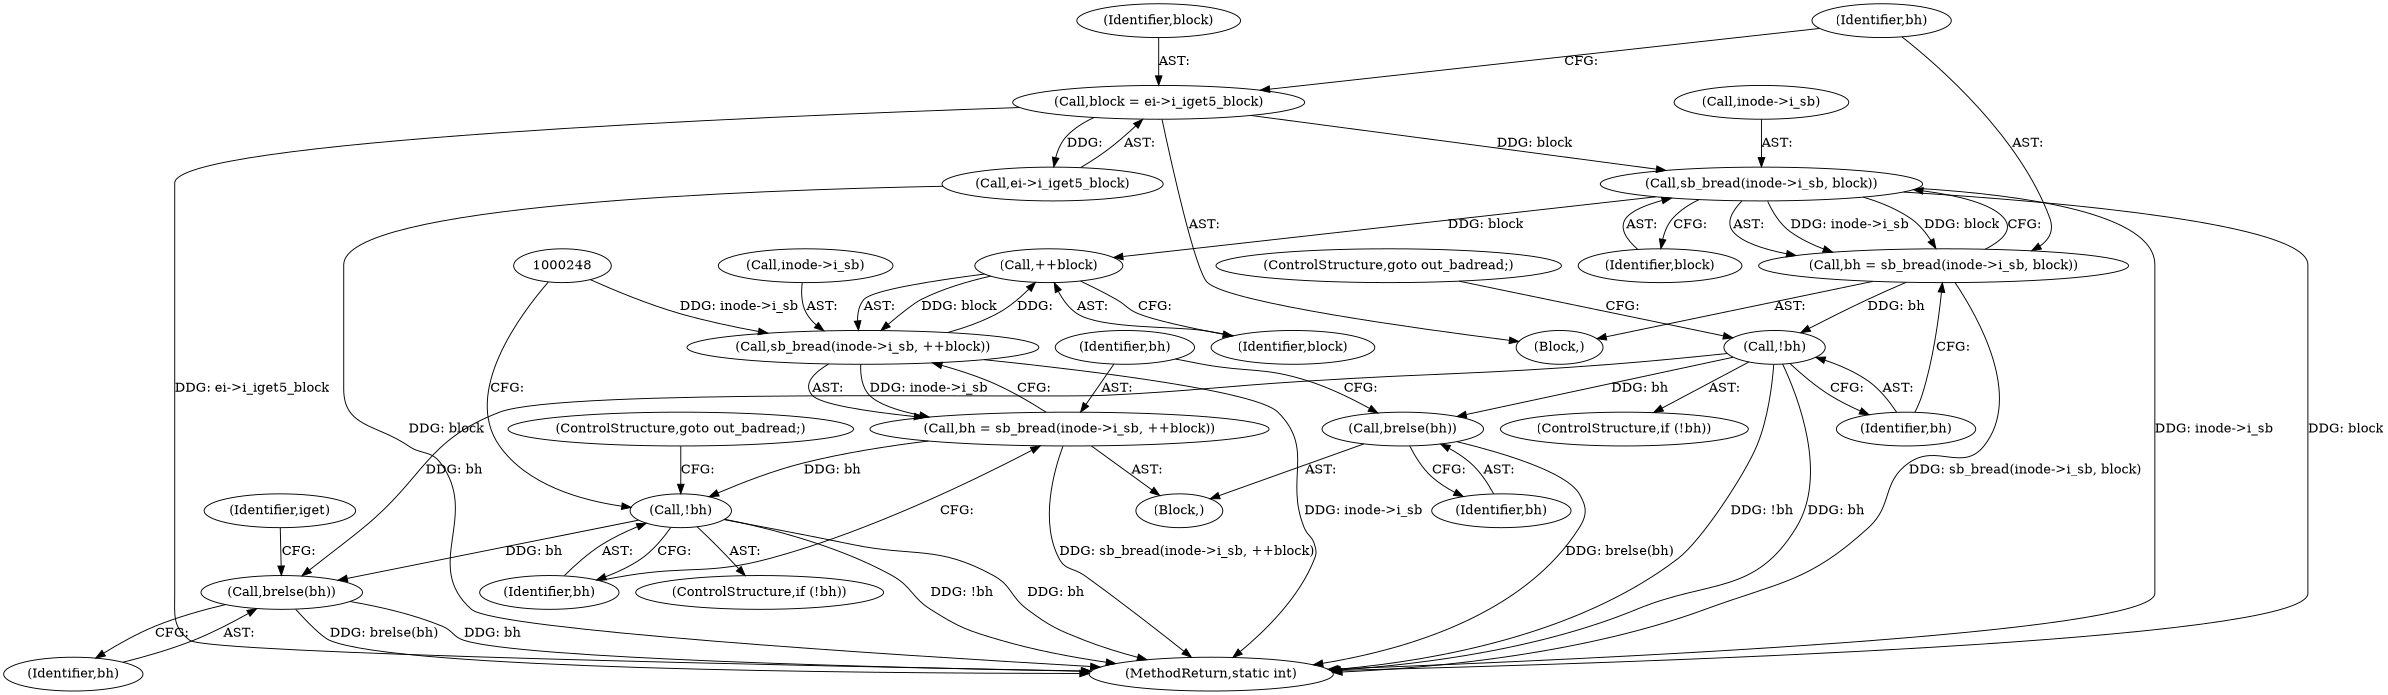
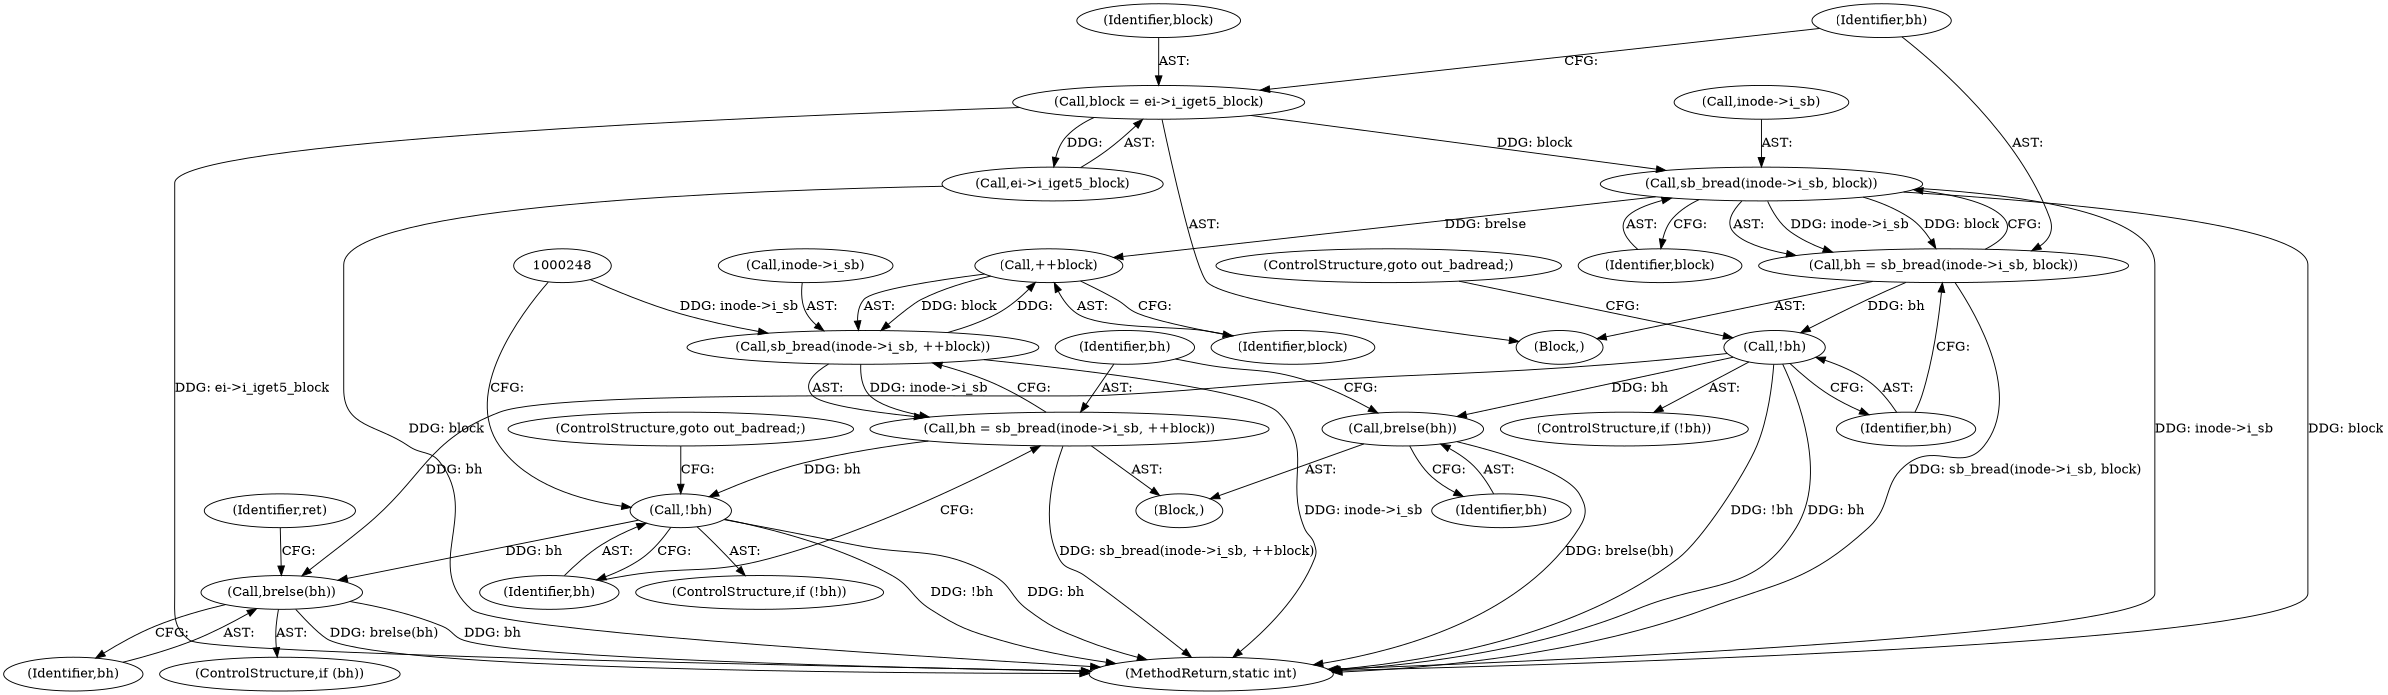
(1486, 225) -> (1486, 225)
(280, 511) -> (280, 511)
none -> (280, 674)
